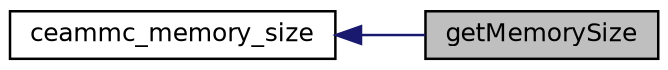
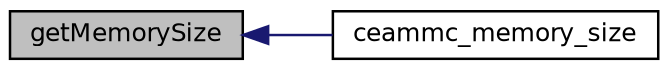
(393, 35) -> (300, 35)
